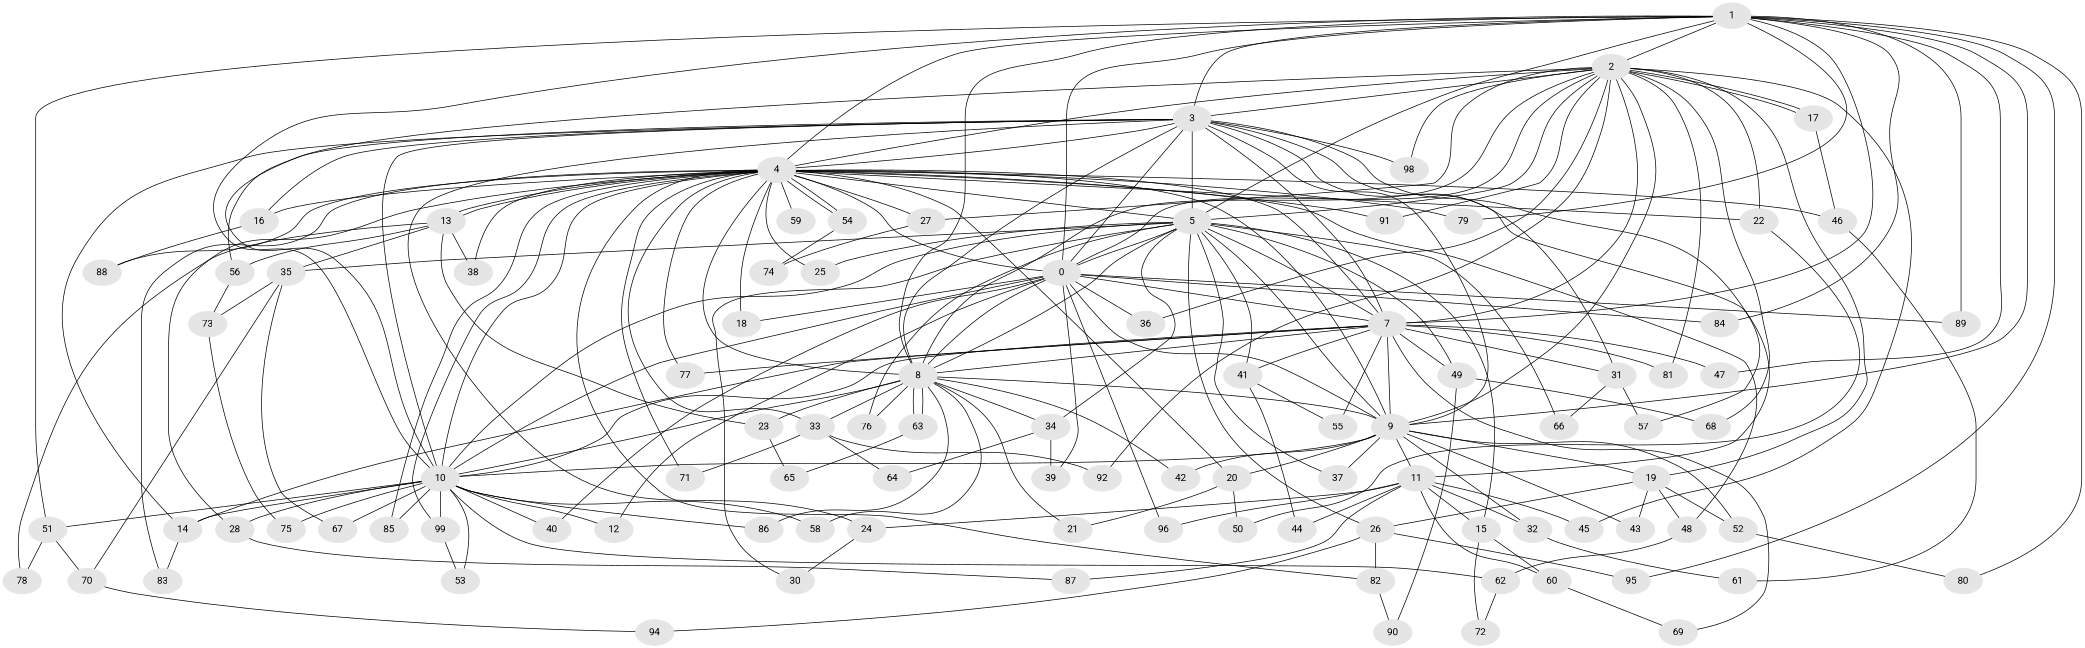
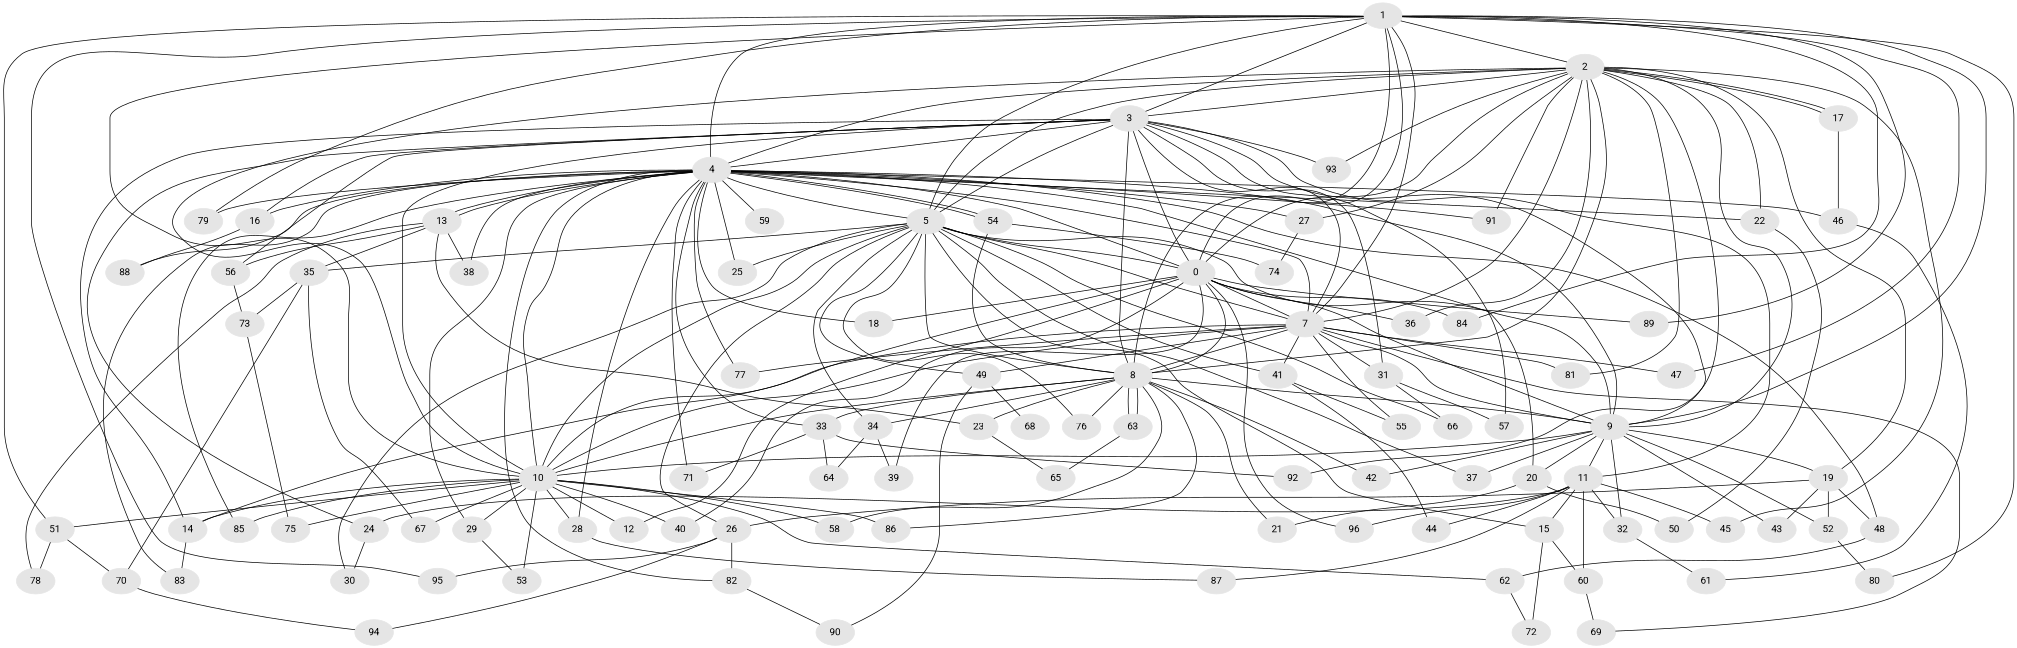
(1409, 170) -> (1331, 170)
(1733, 234) -> none
(721, 340) -> (982, 333)
(440, 530) -> (472, 530)
